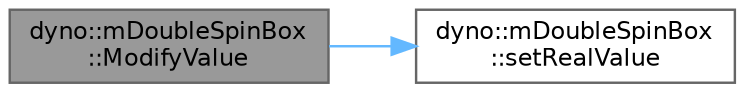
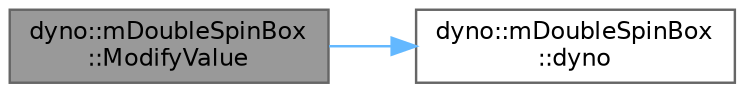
(575, 46) -> (575, 46)
